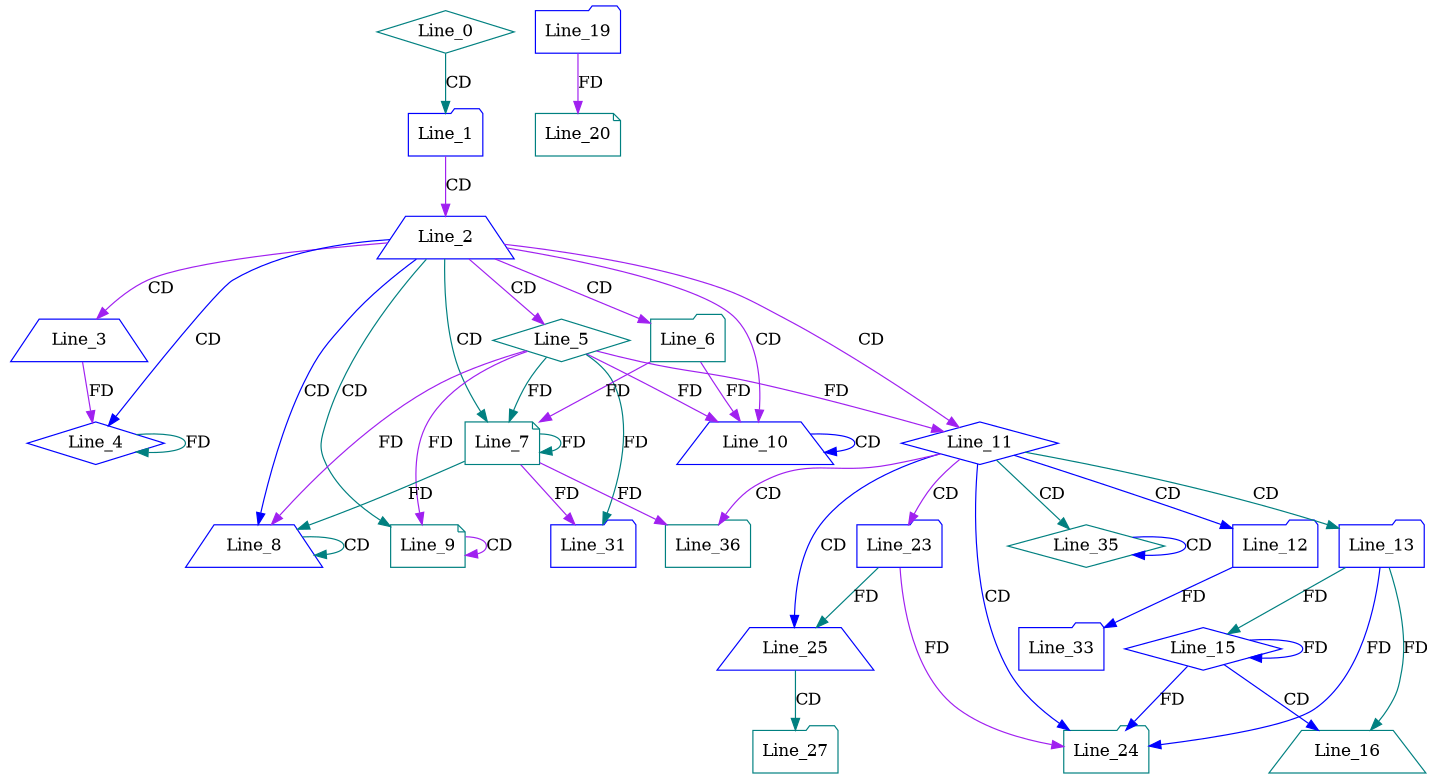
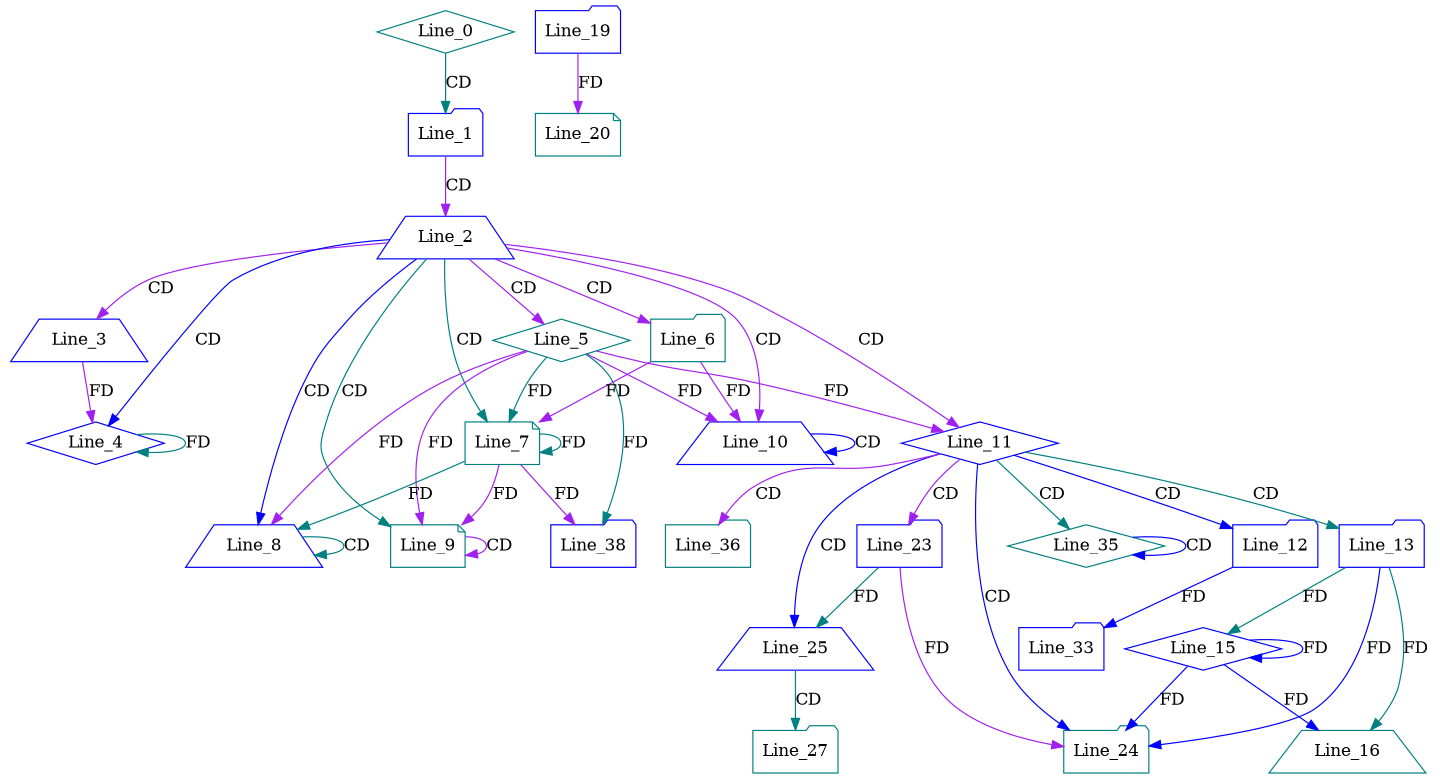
(598, 491) -> (489, 493)
(593, 546) -> (593, 546)
(1297, 700) -> (1297, 700)
